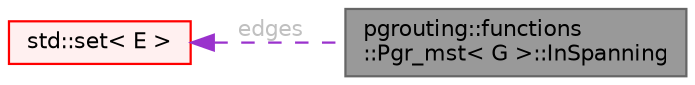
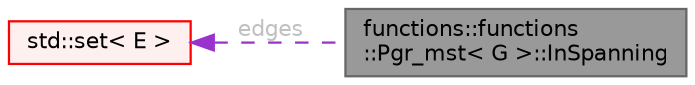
(516, 43) -> (516, 43)
